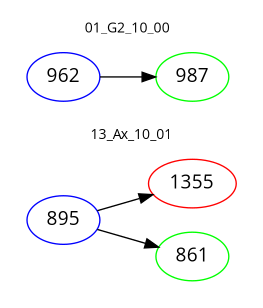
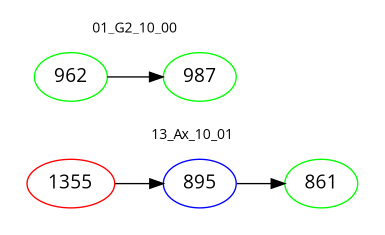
(63, 77) -> (71, 77)
(118, 205) -> (132, 184)
